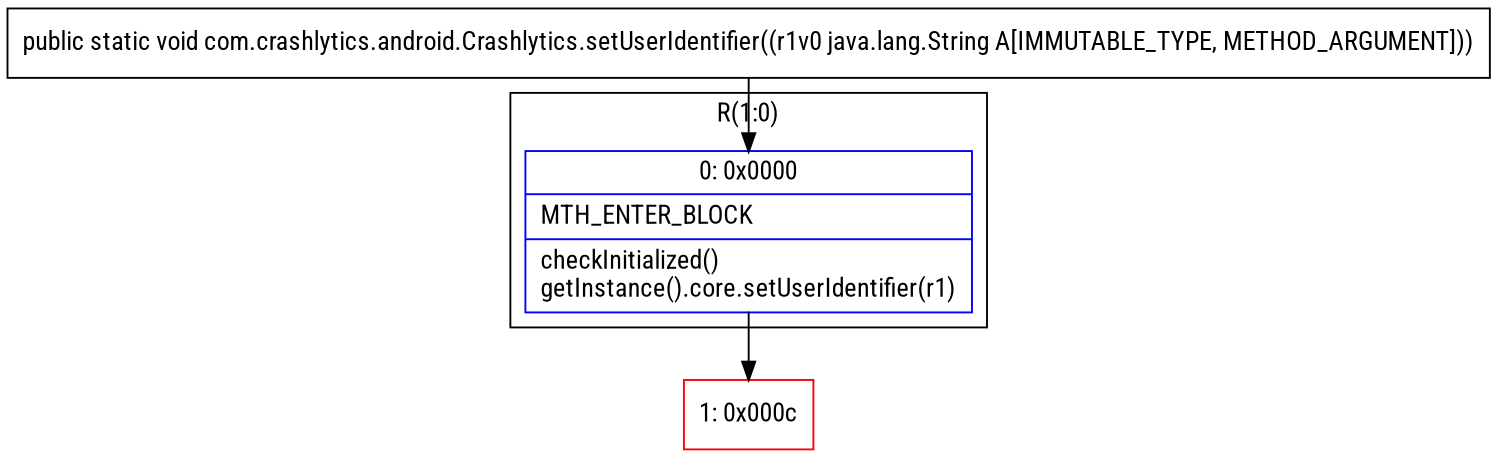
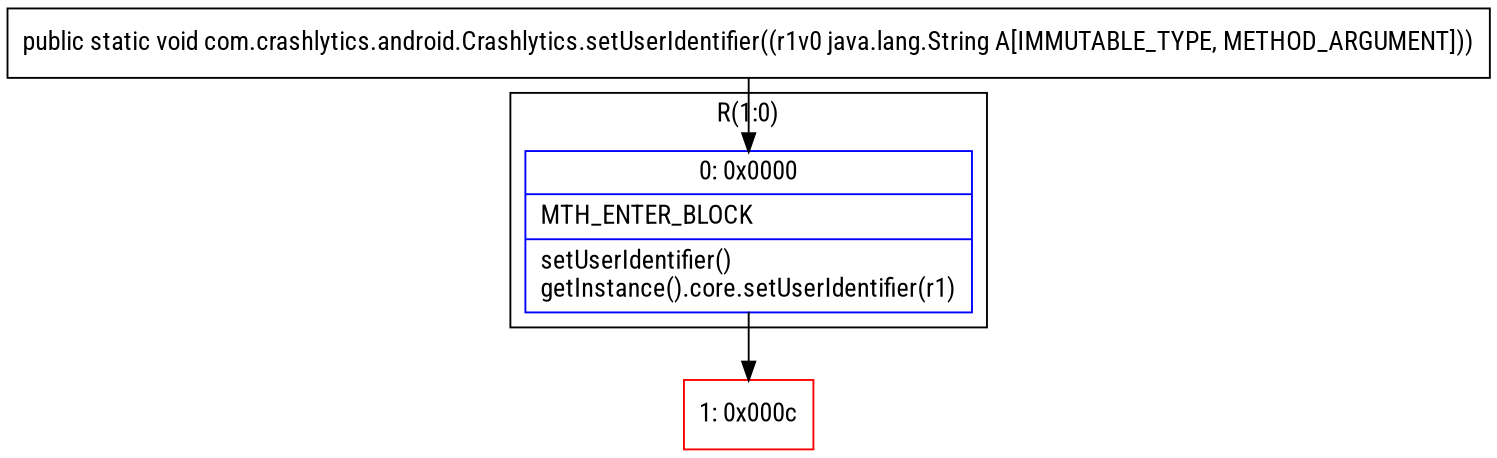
(630, 261) -> (637, 261)
